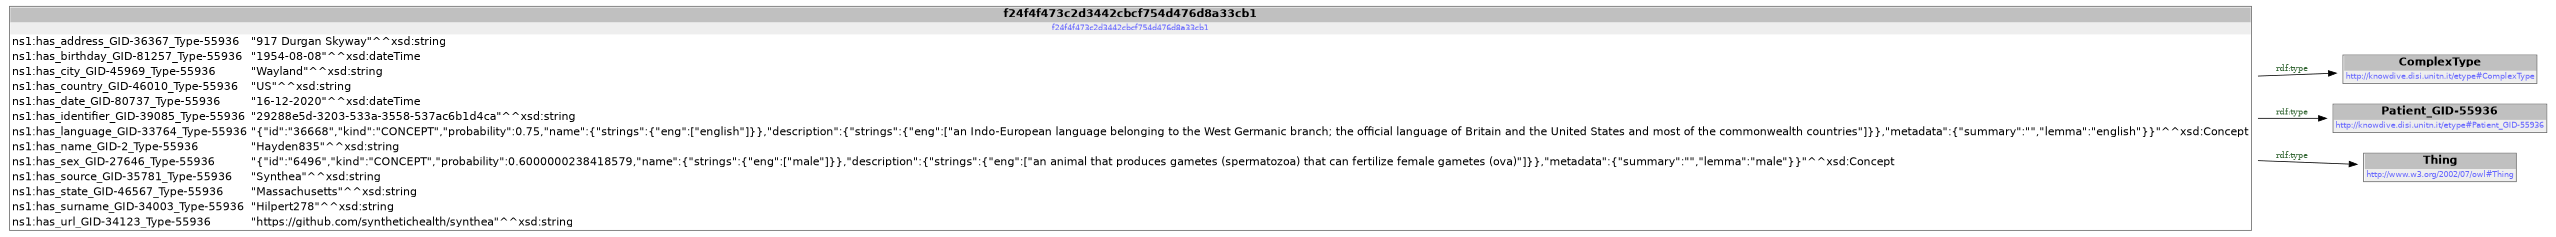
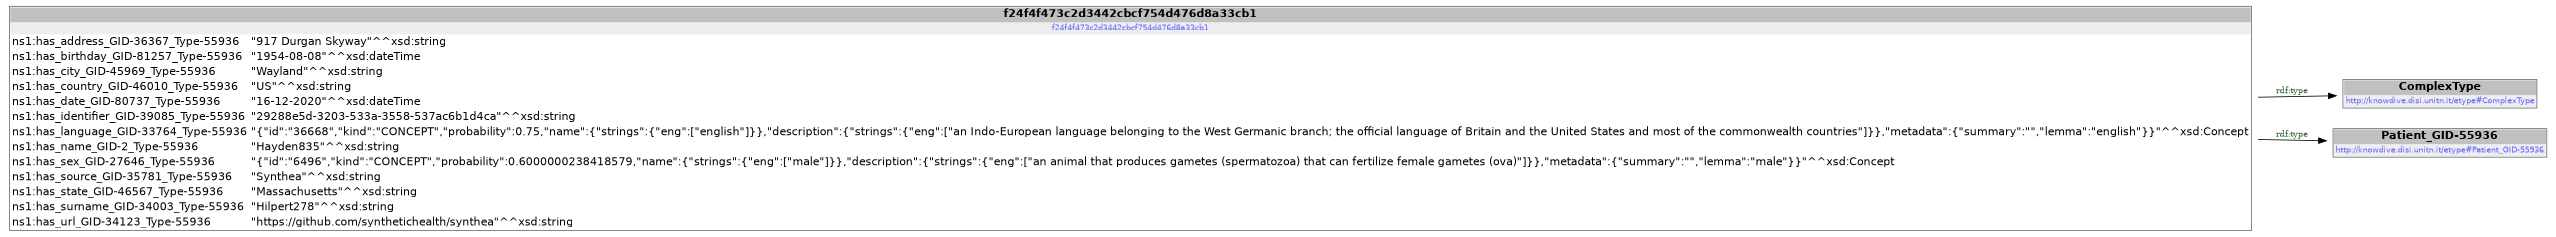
(2440, 167) -> none
